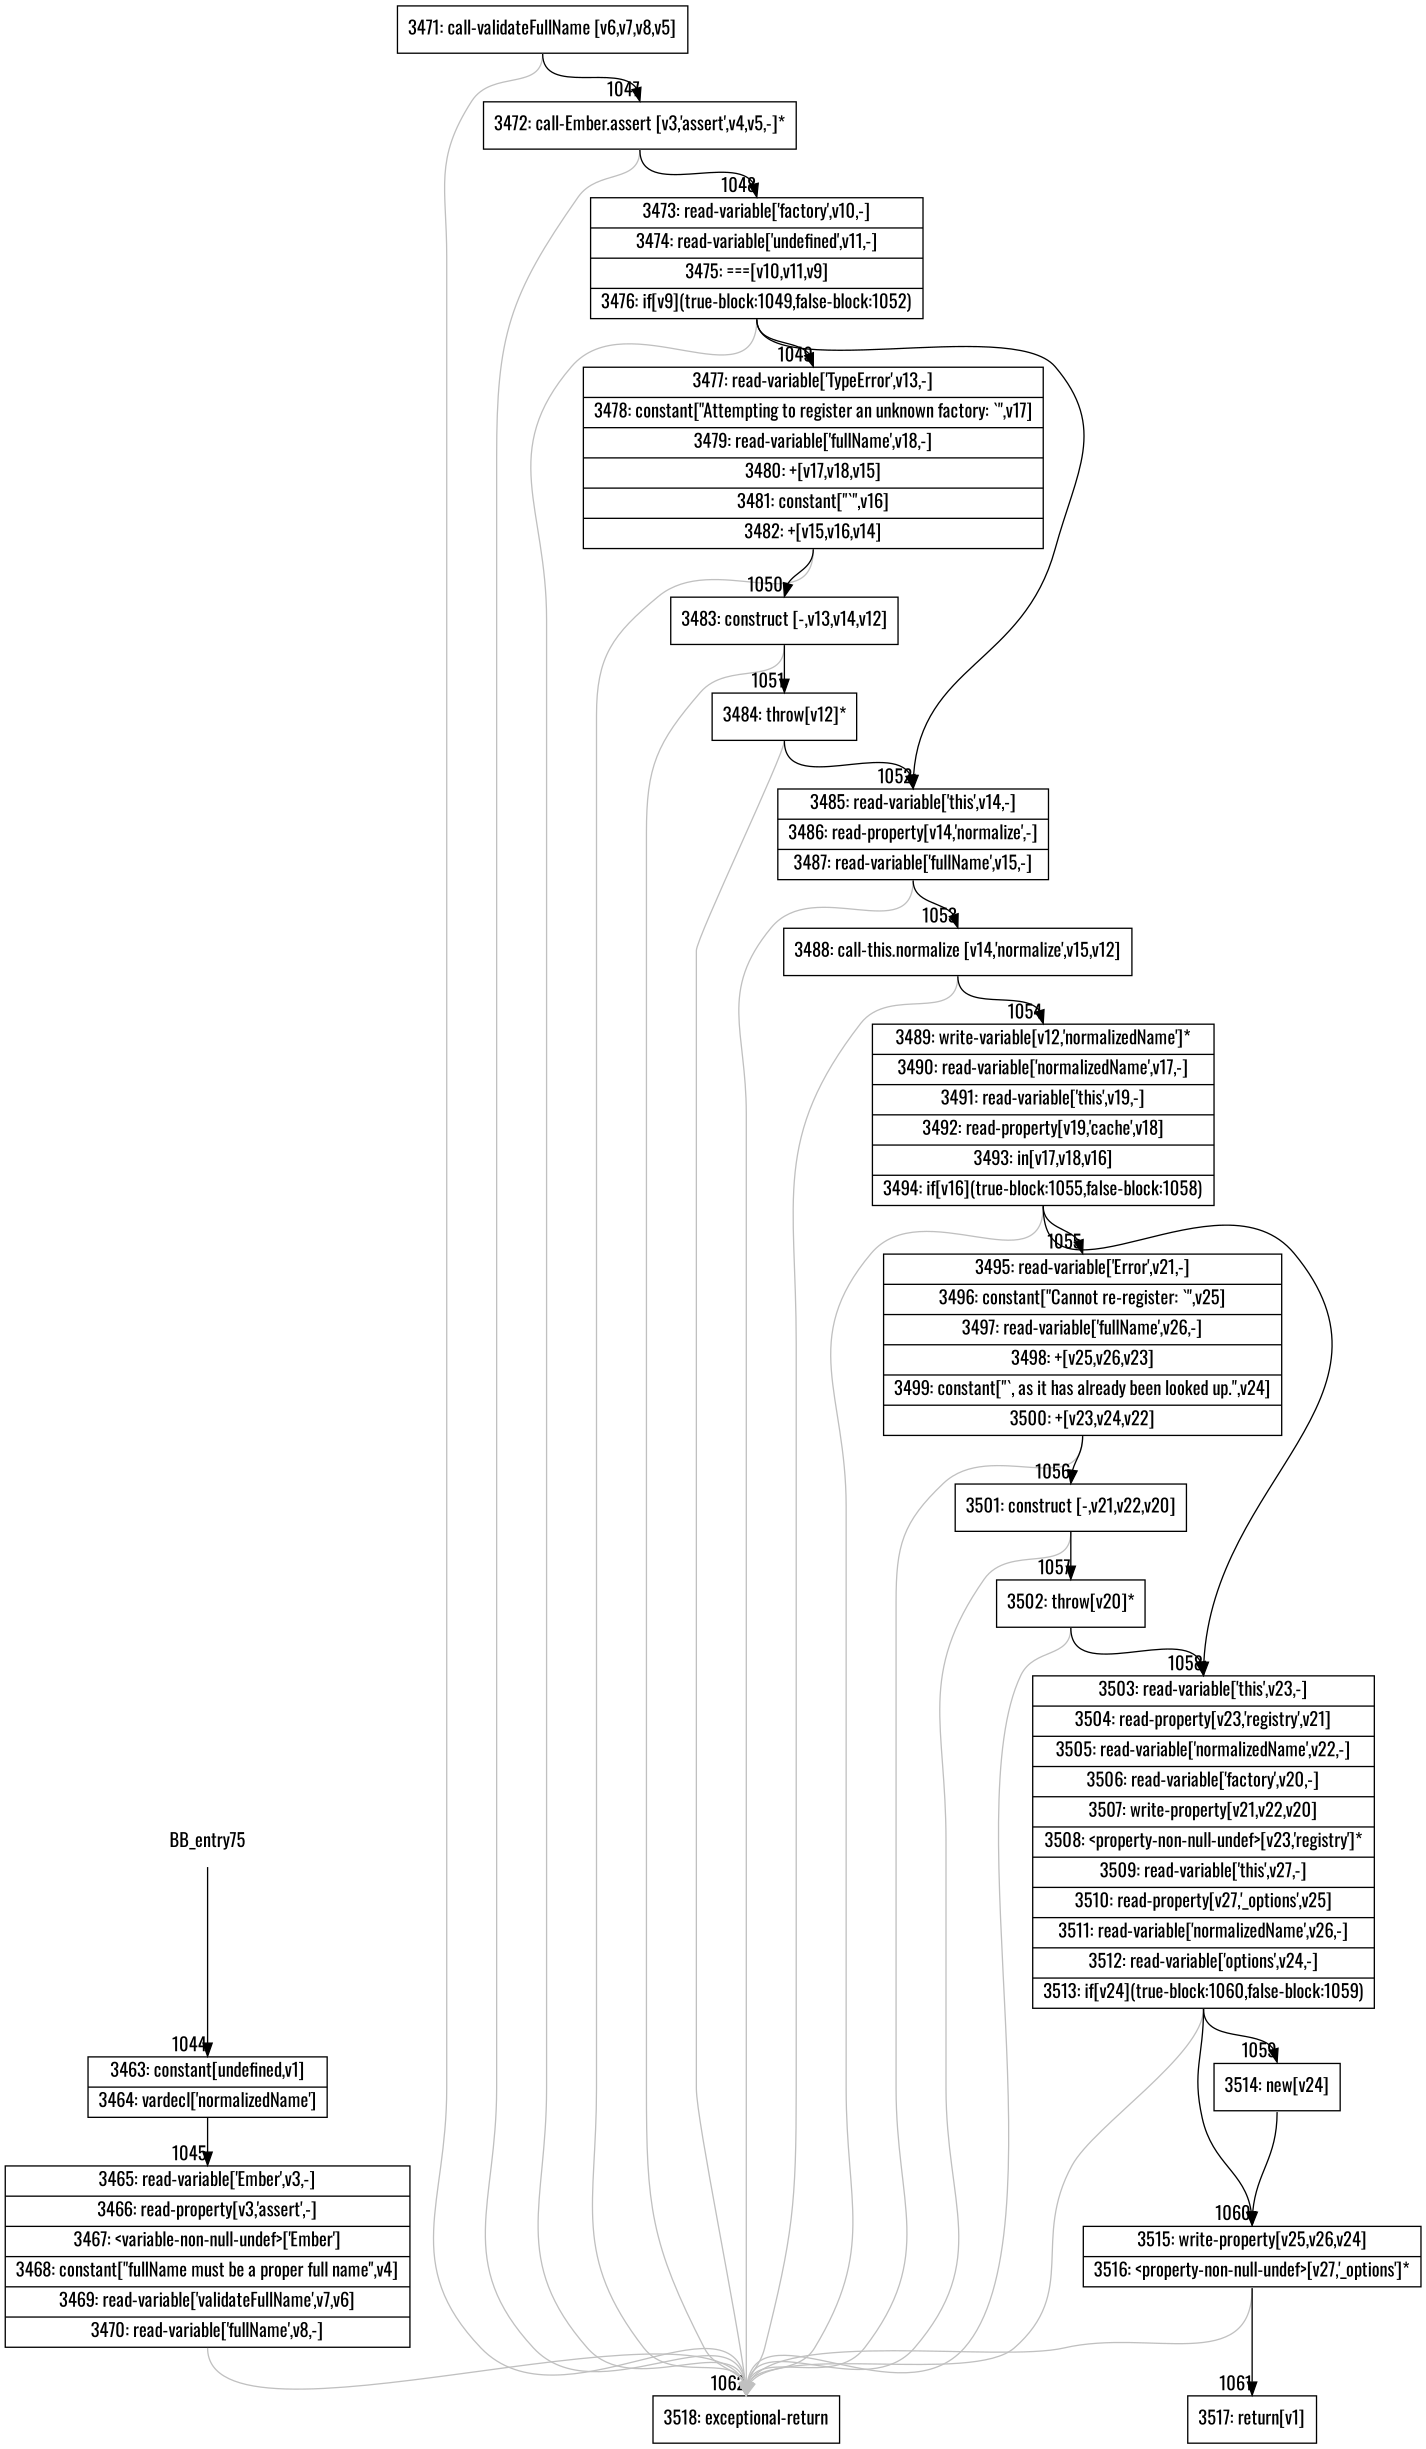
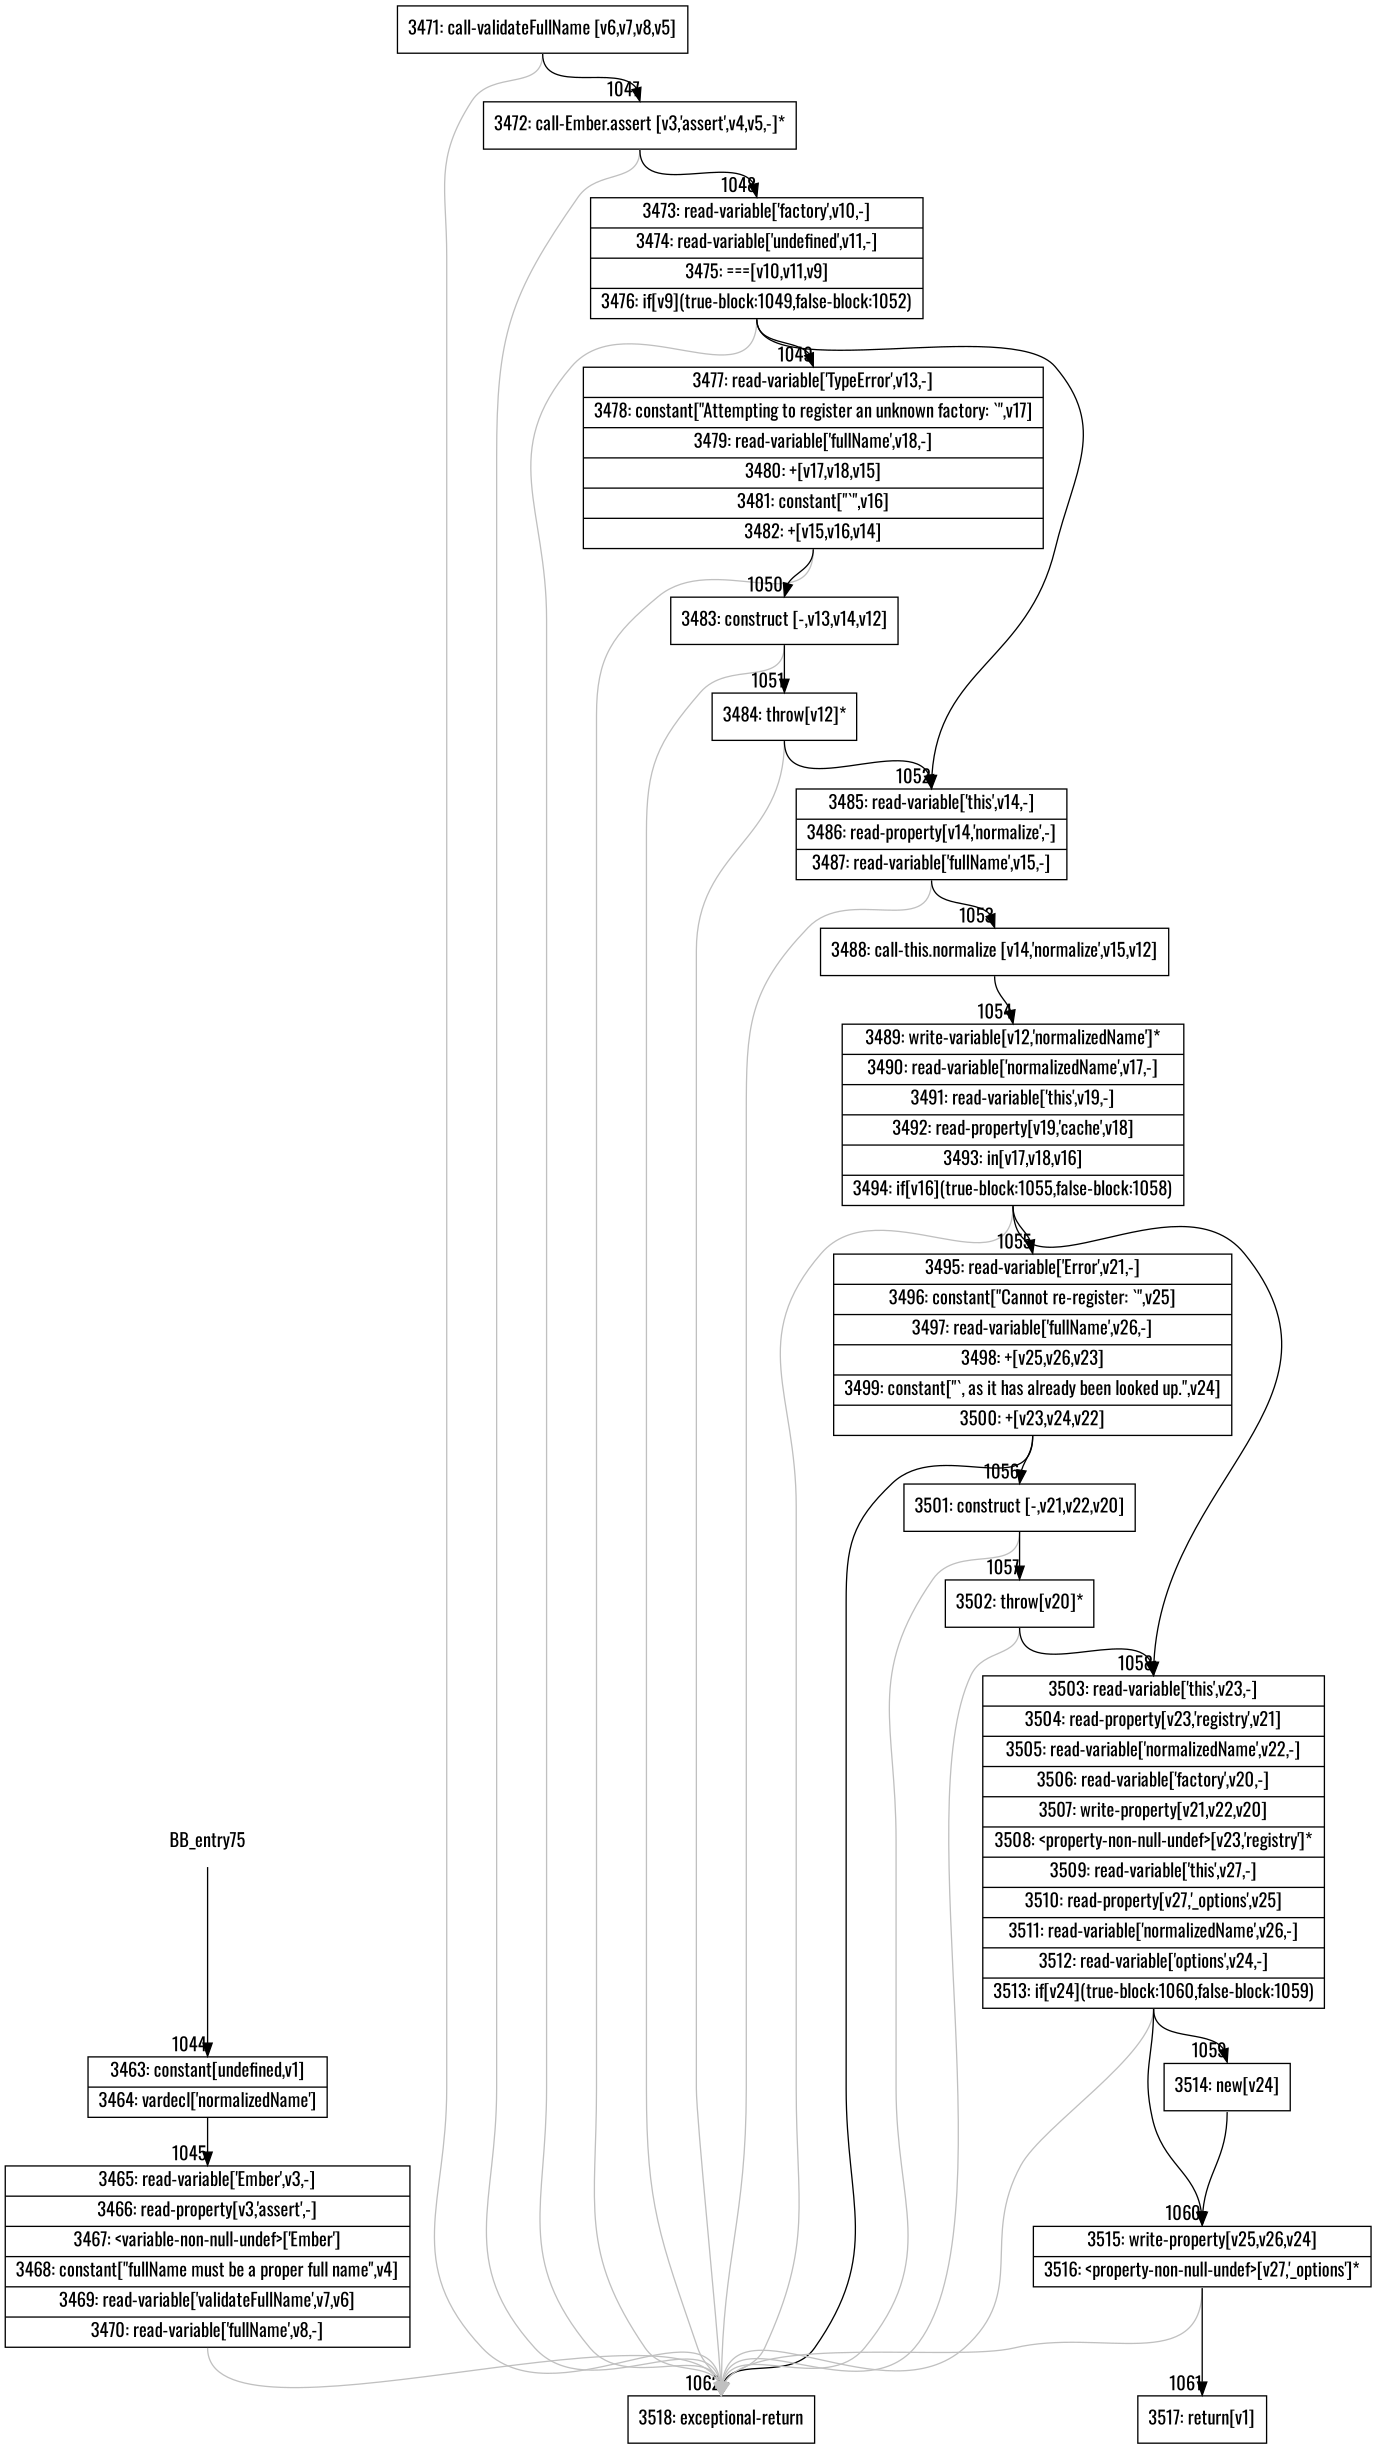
(796, 1639) -> none
(896, 1896) -> (846, 1882)
